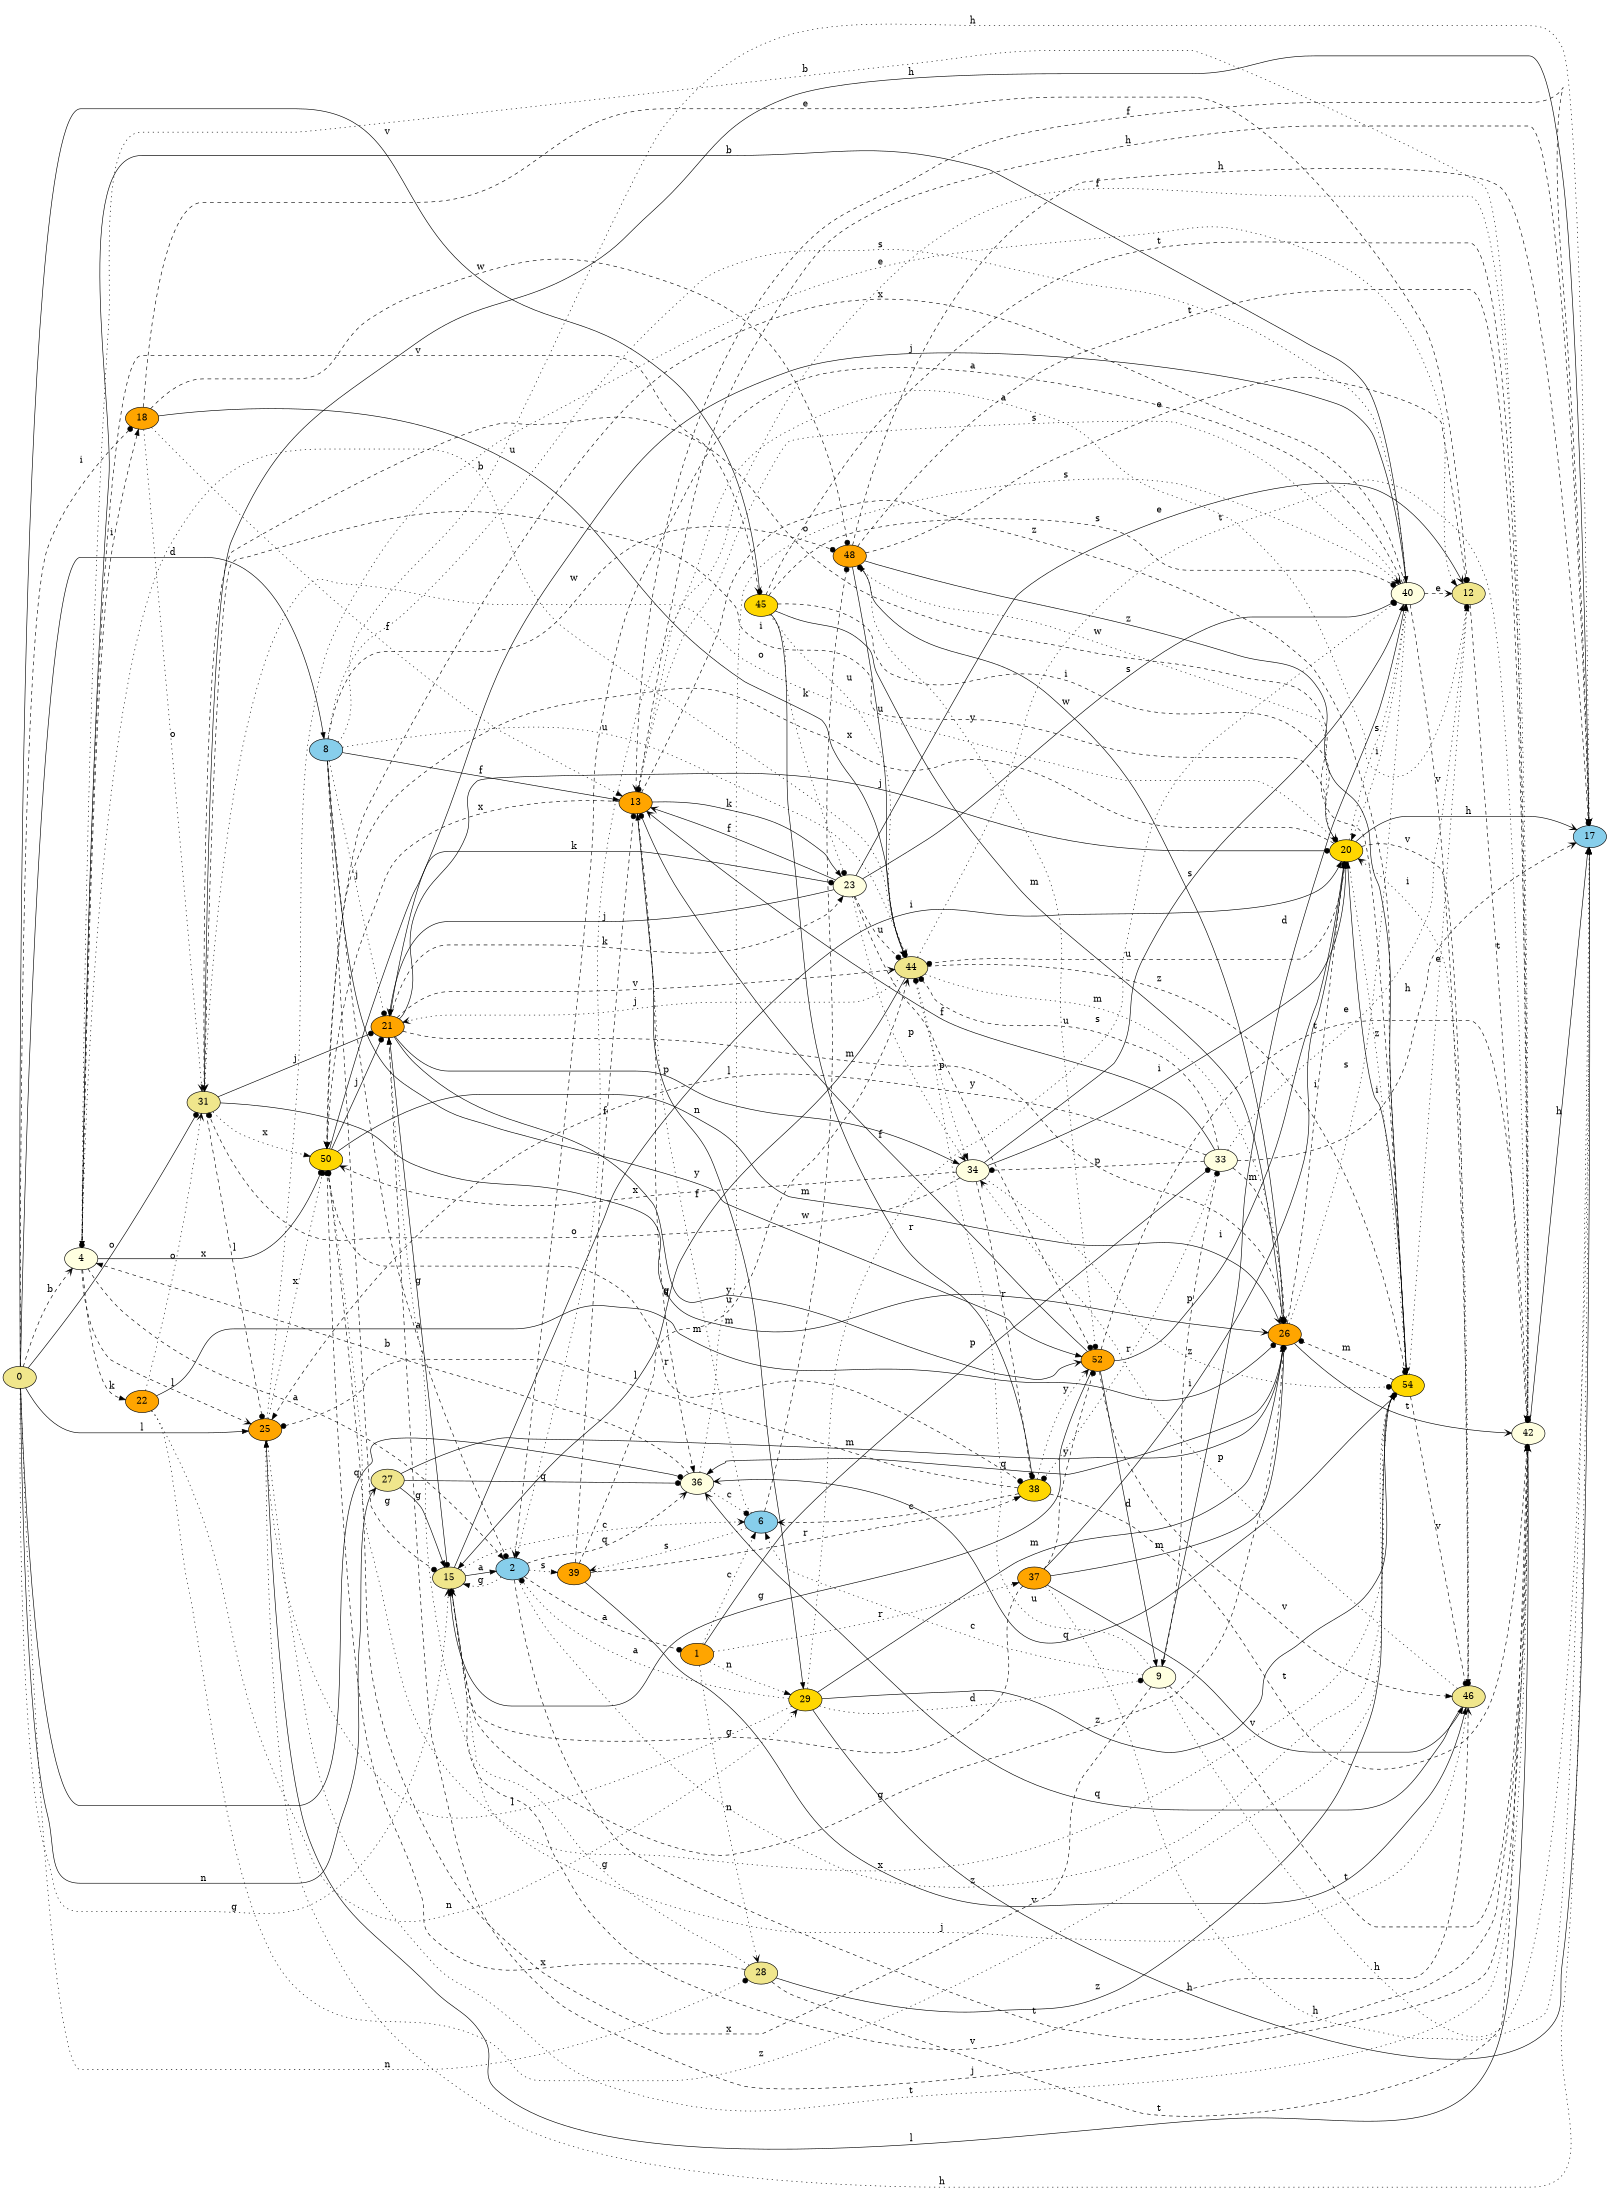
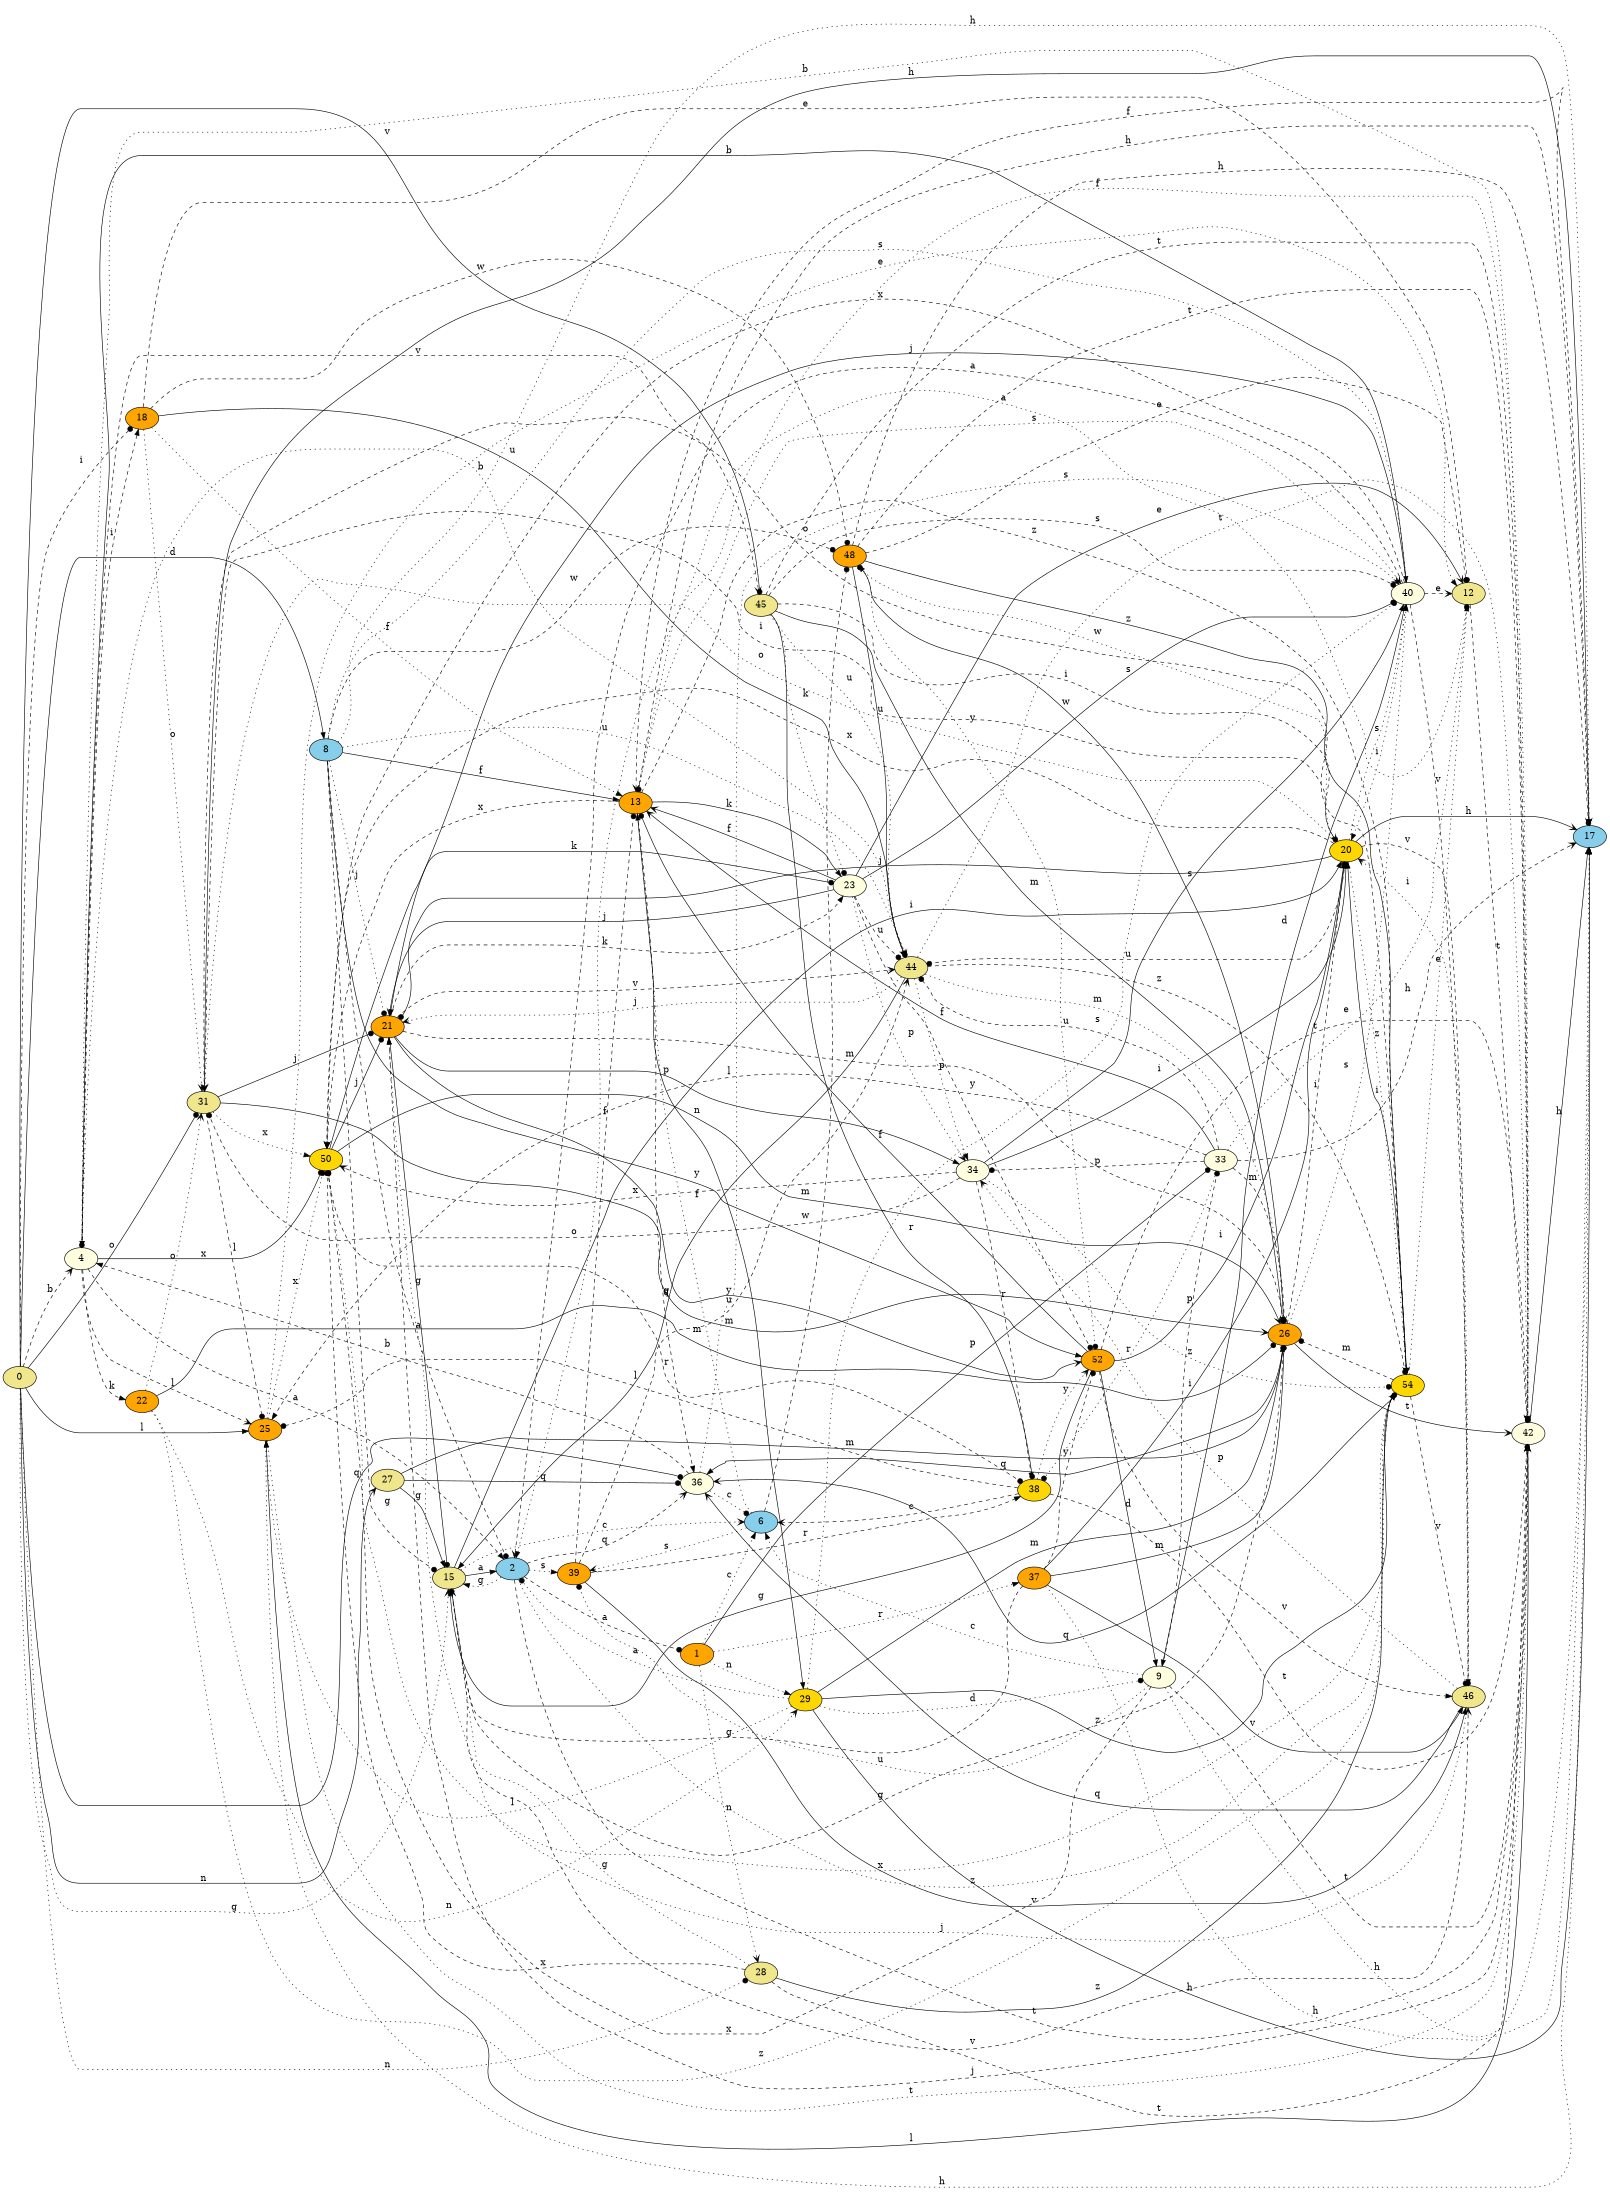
(761, 605) -> (761, 605)
(747, 774) -> (872, 867)
(994, 1369) -> (862, 1761)
